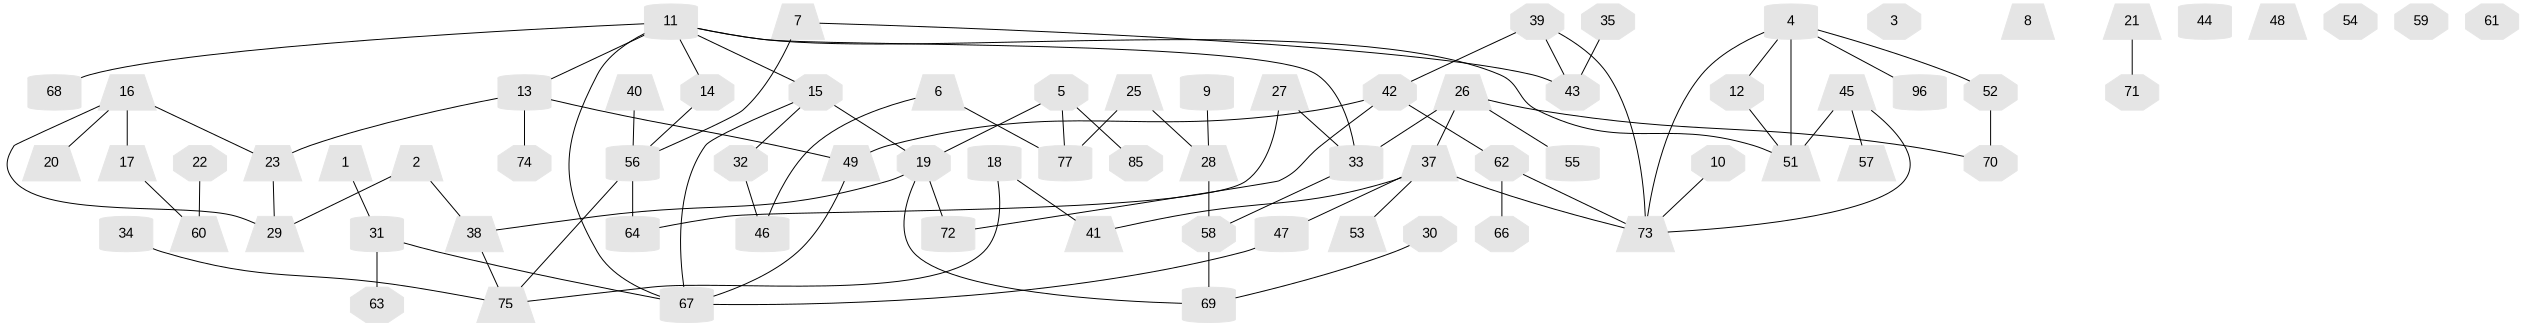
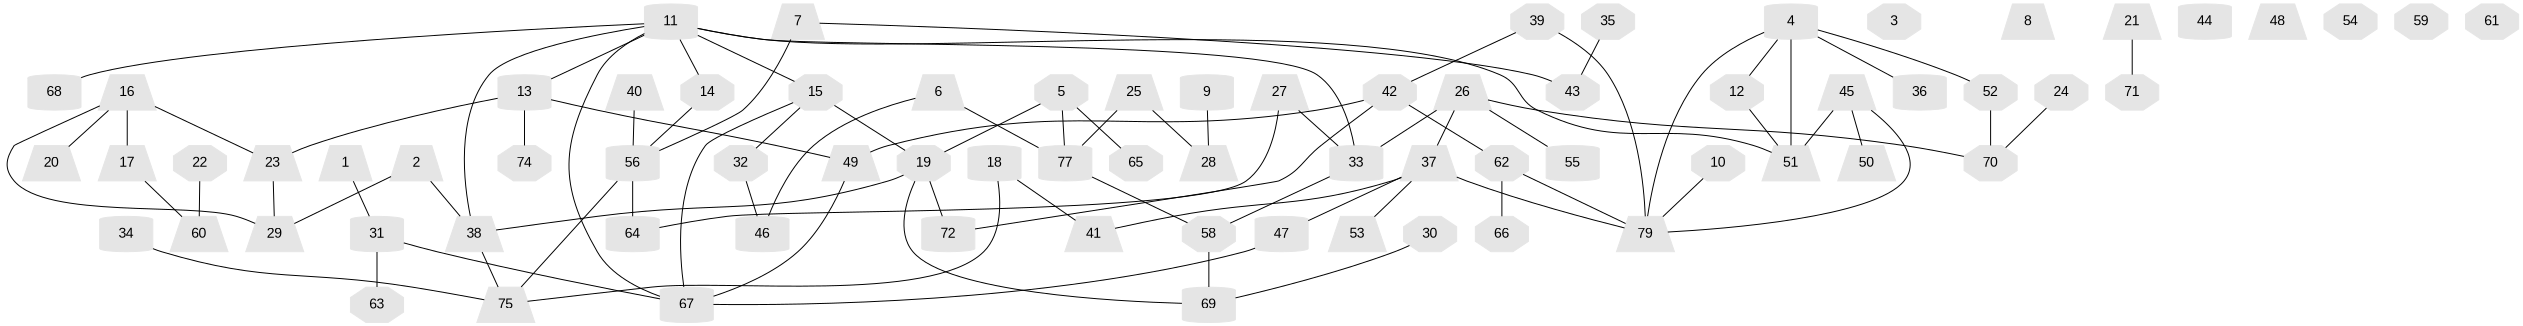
(1555, 57) -> none
none -> (496, 69)
(1920, 92) -> (1920, 92)
none -> (2061, 92)
(1136, 163) -> (1136, 163)
(1867, 163) -> (1867, 163)
(1209, 199) -> (1130, 195)
(1645, 234) -> (1645, 234)
